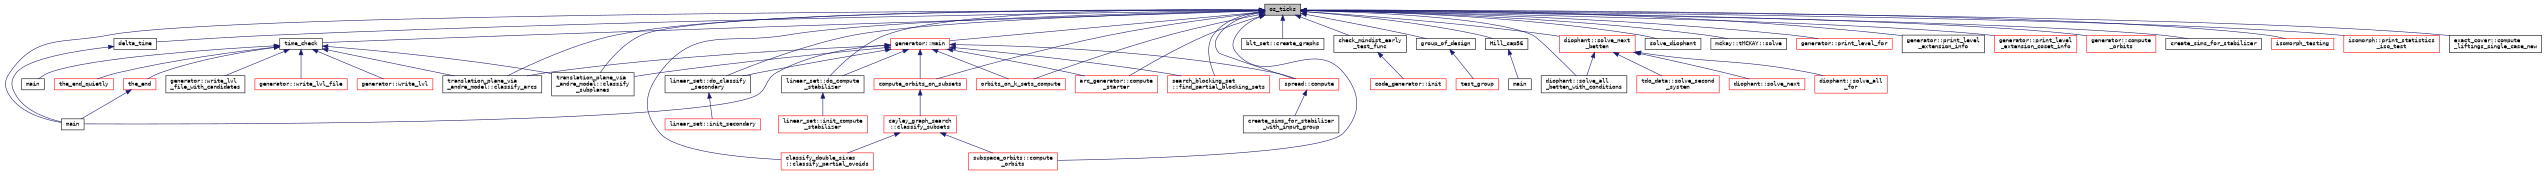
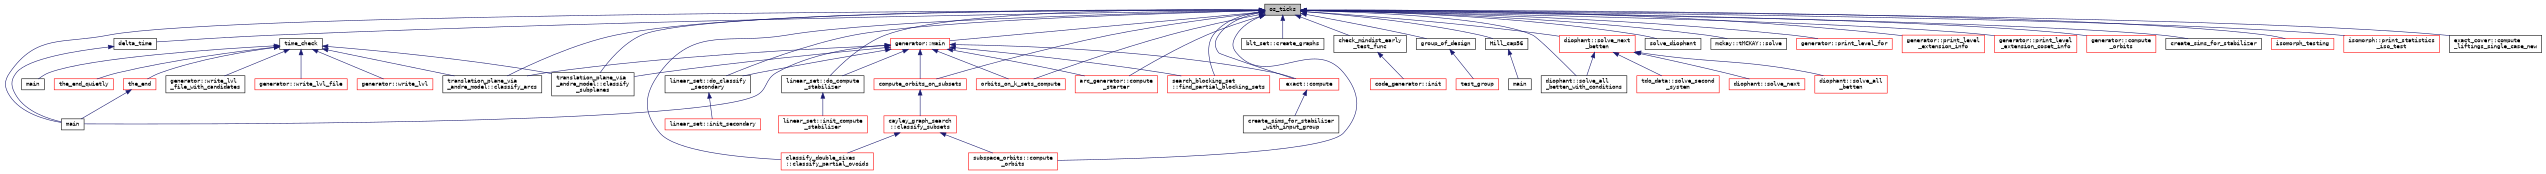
(791, 26) -> none
(1943, 44) -> (1943, 44)
(1309, 84) -> (1309, 84)
(1851, 84) -> (1851, 84)
